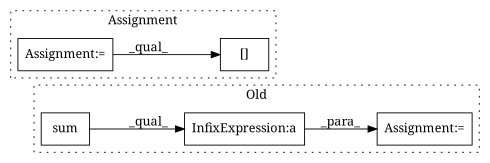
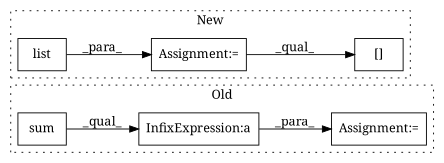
(143, 21) -> (211, 21)
none -> (42, 55)
